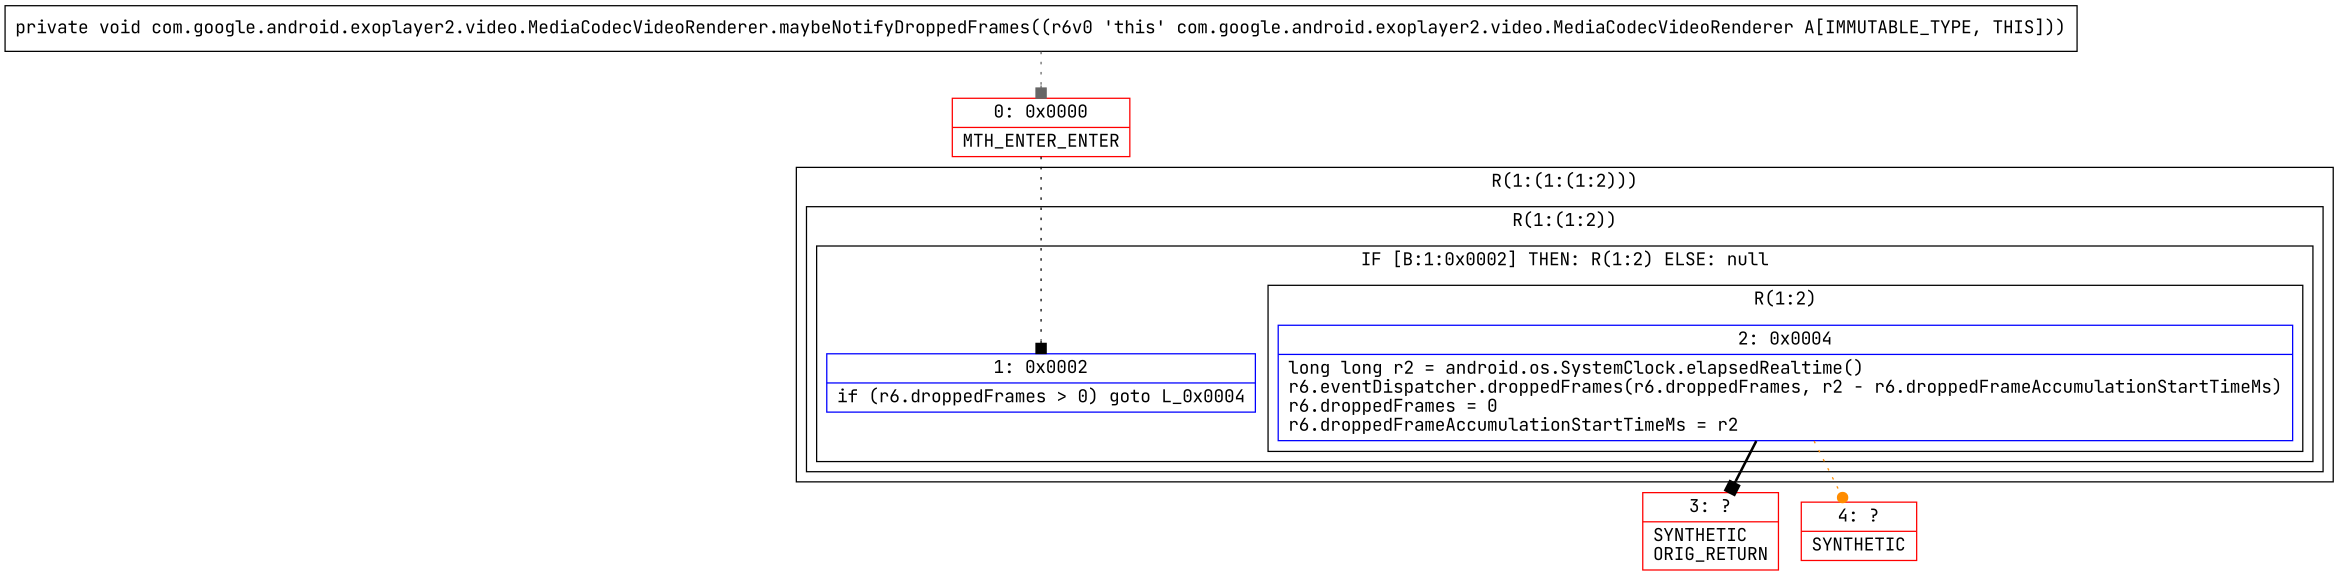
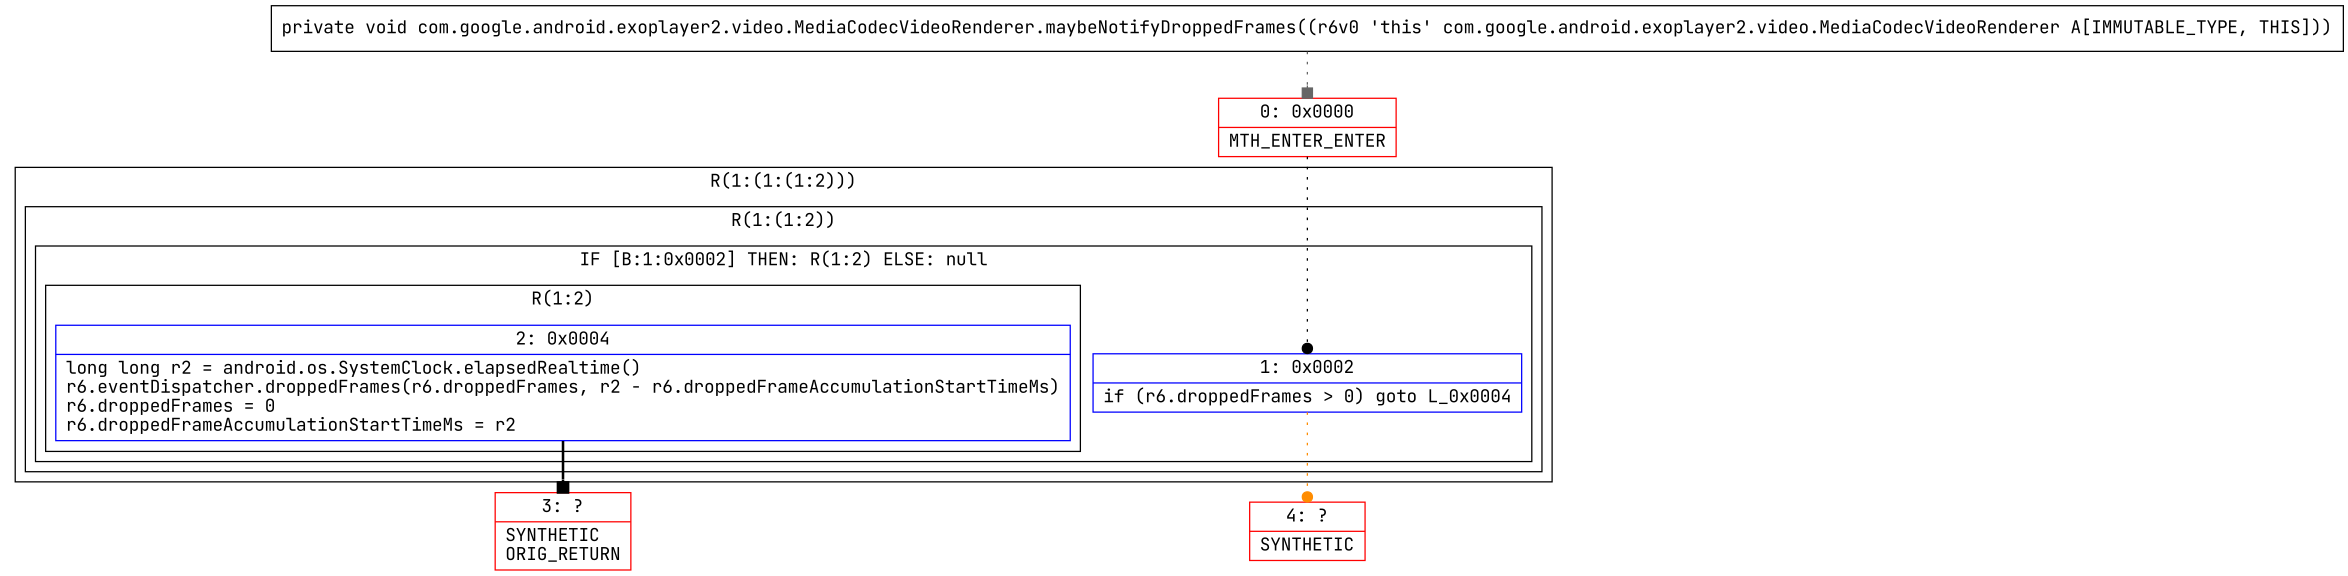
(1041, 258) -> (1307, 255)
(1827, 467) -> (1307, 452)
